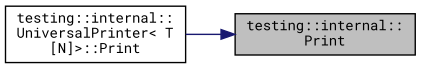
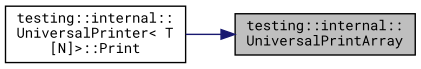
(325, 34) -> (325, 34)
